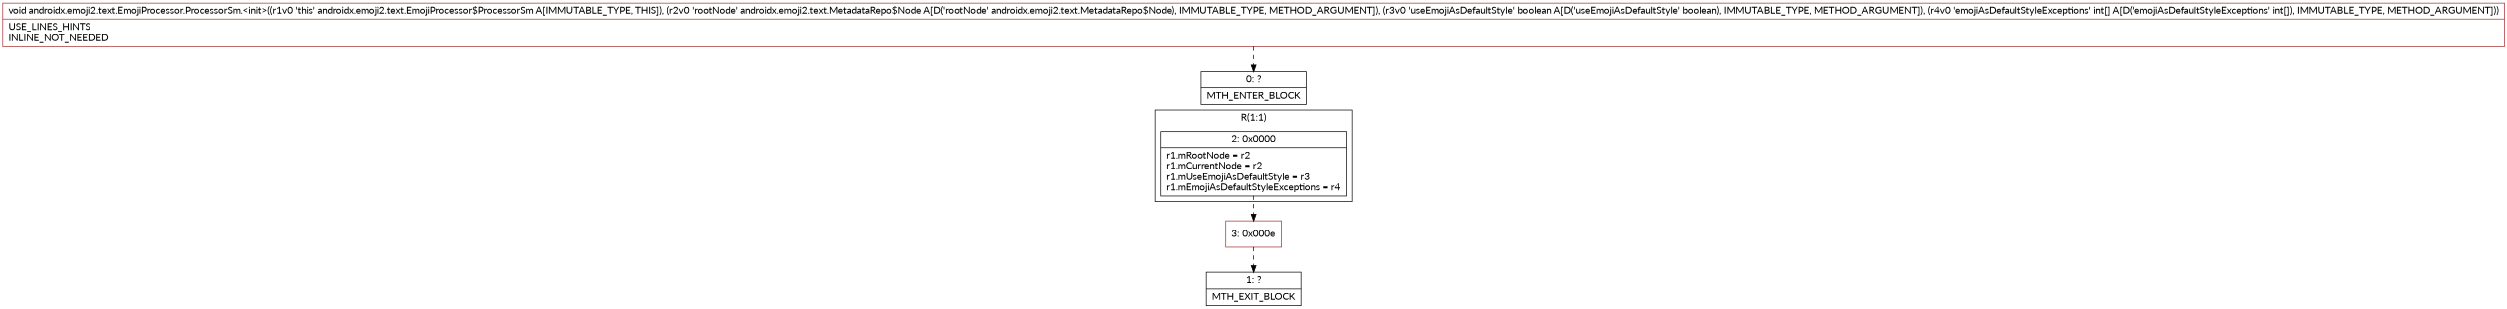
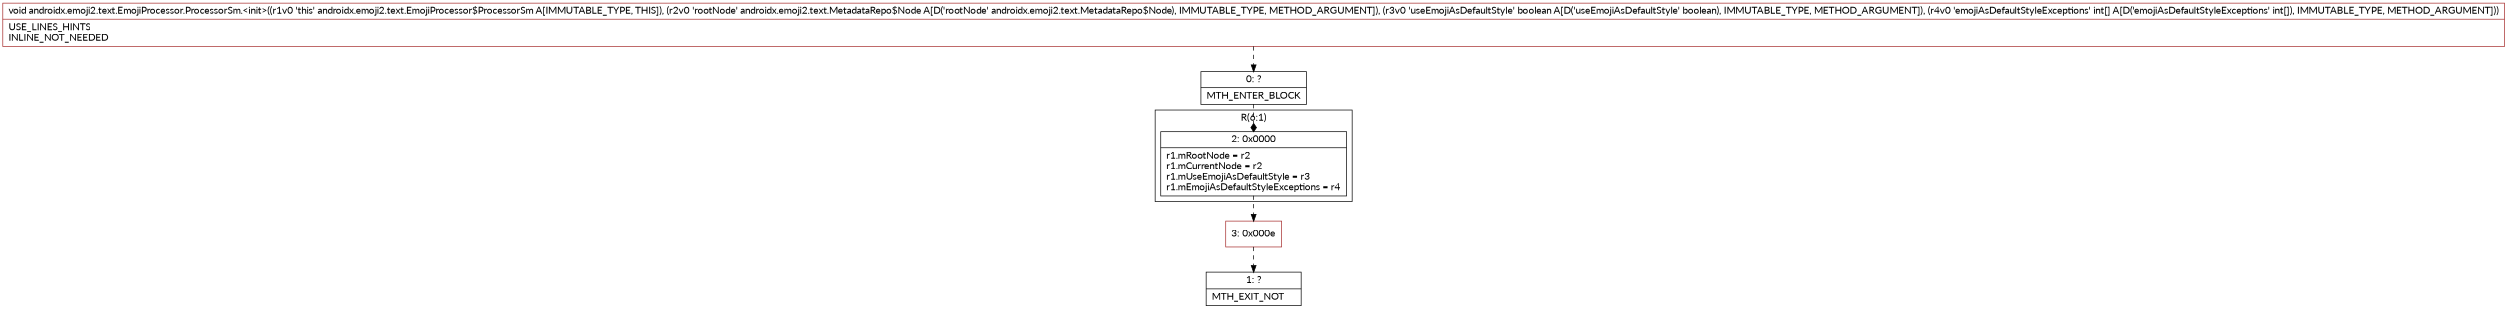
none -> (1254, 115)
(1254, 118) -> (1254, 118)
(1254, 297) -> (1248, 297)
